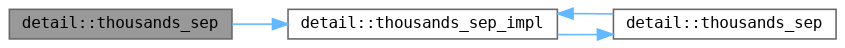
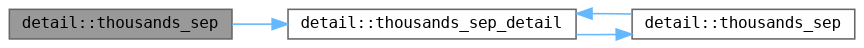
(423, 24) -> (432, 24)
